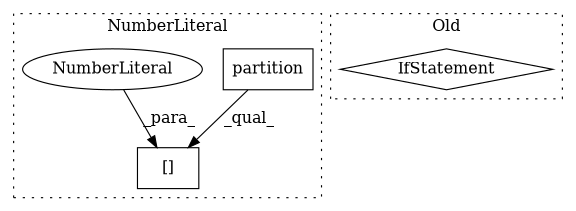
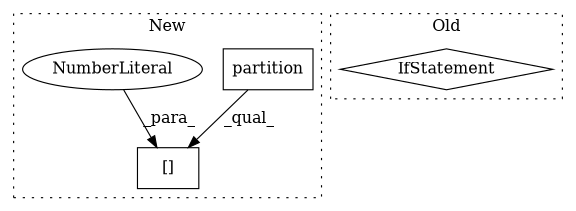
(168, 27) -> (168, 27)
